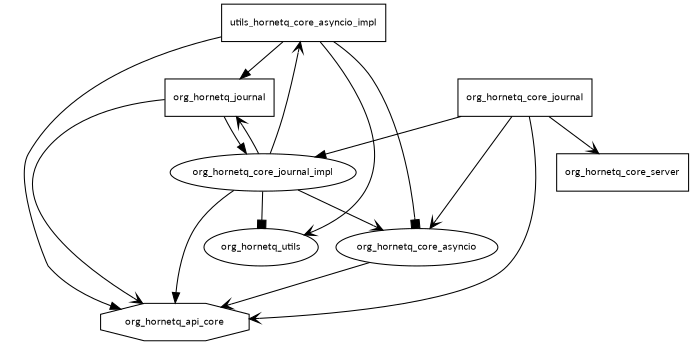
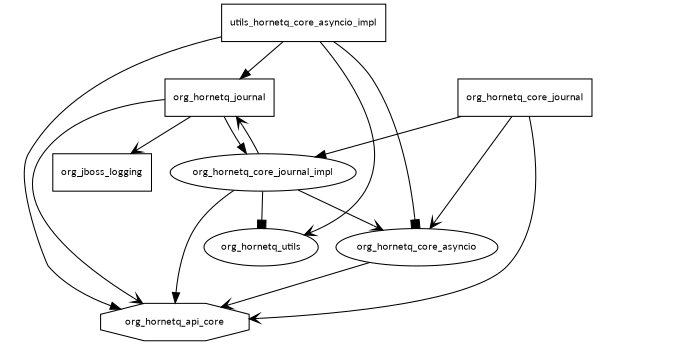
(286, 104) -> none
none -> (102, 172)
(623, 172) -> none
